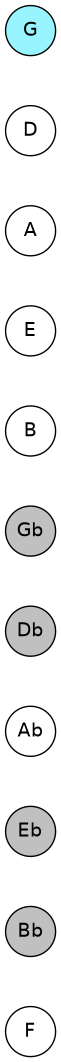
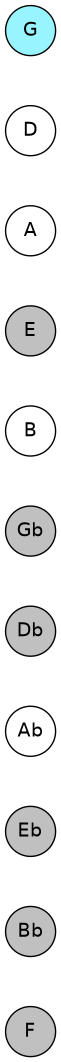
(31, 331) -> (31, 331)
(31, 1032) -> (31, 1032)
